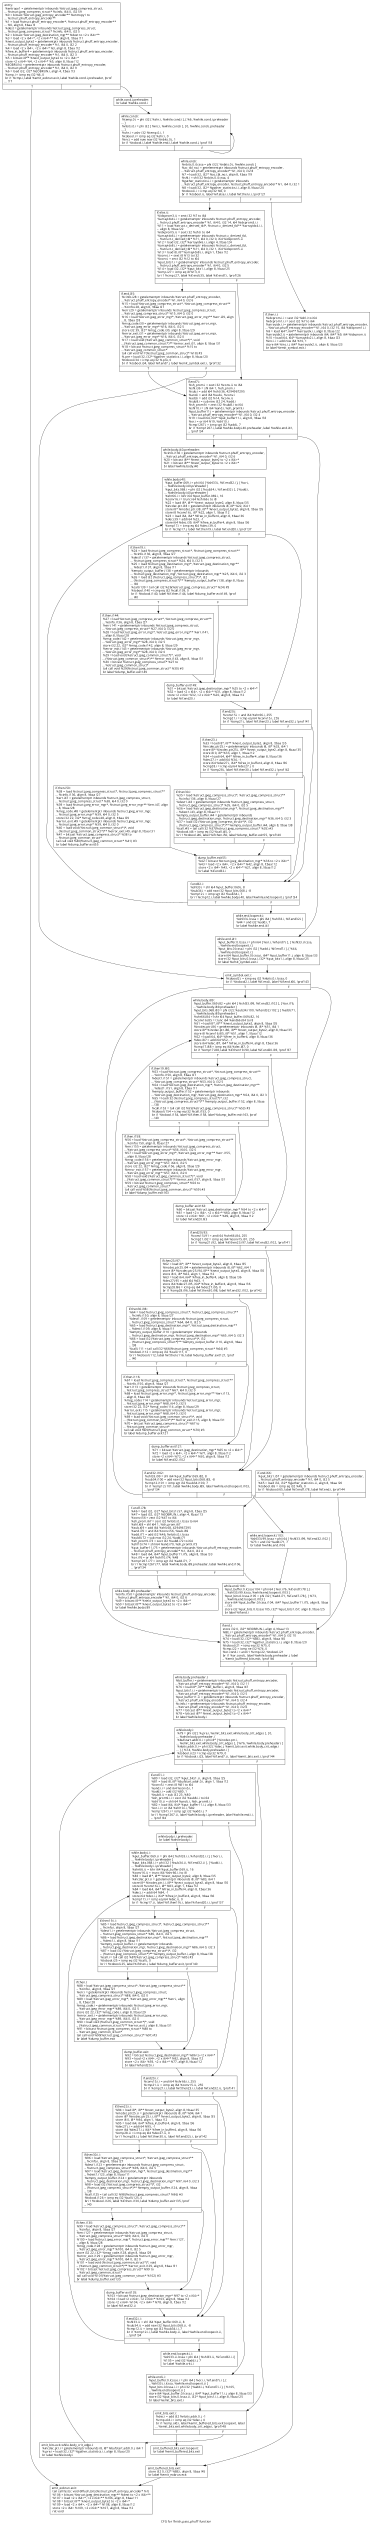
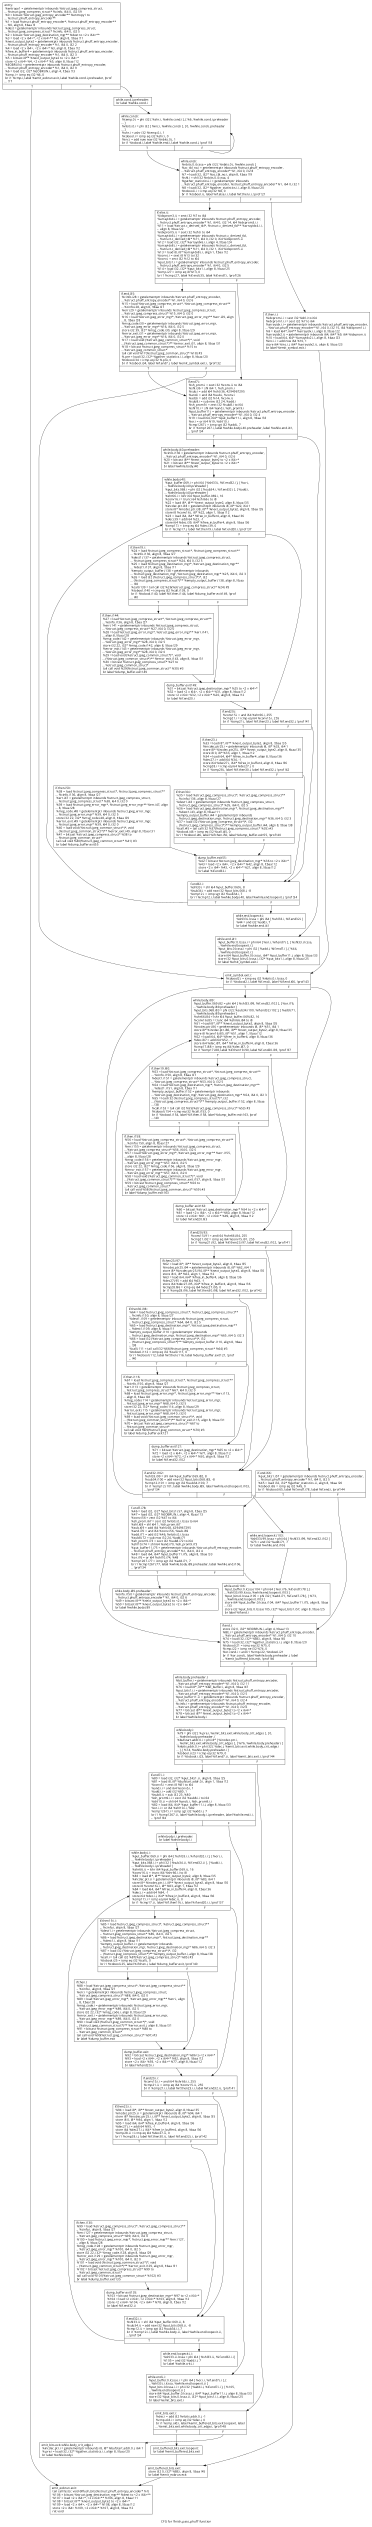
none -> (159, 164)
none -> (326, 664)
(223, 1020) -> (223, 1020)
(60, 2068) -> none
(142, 2182) -> none
